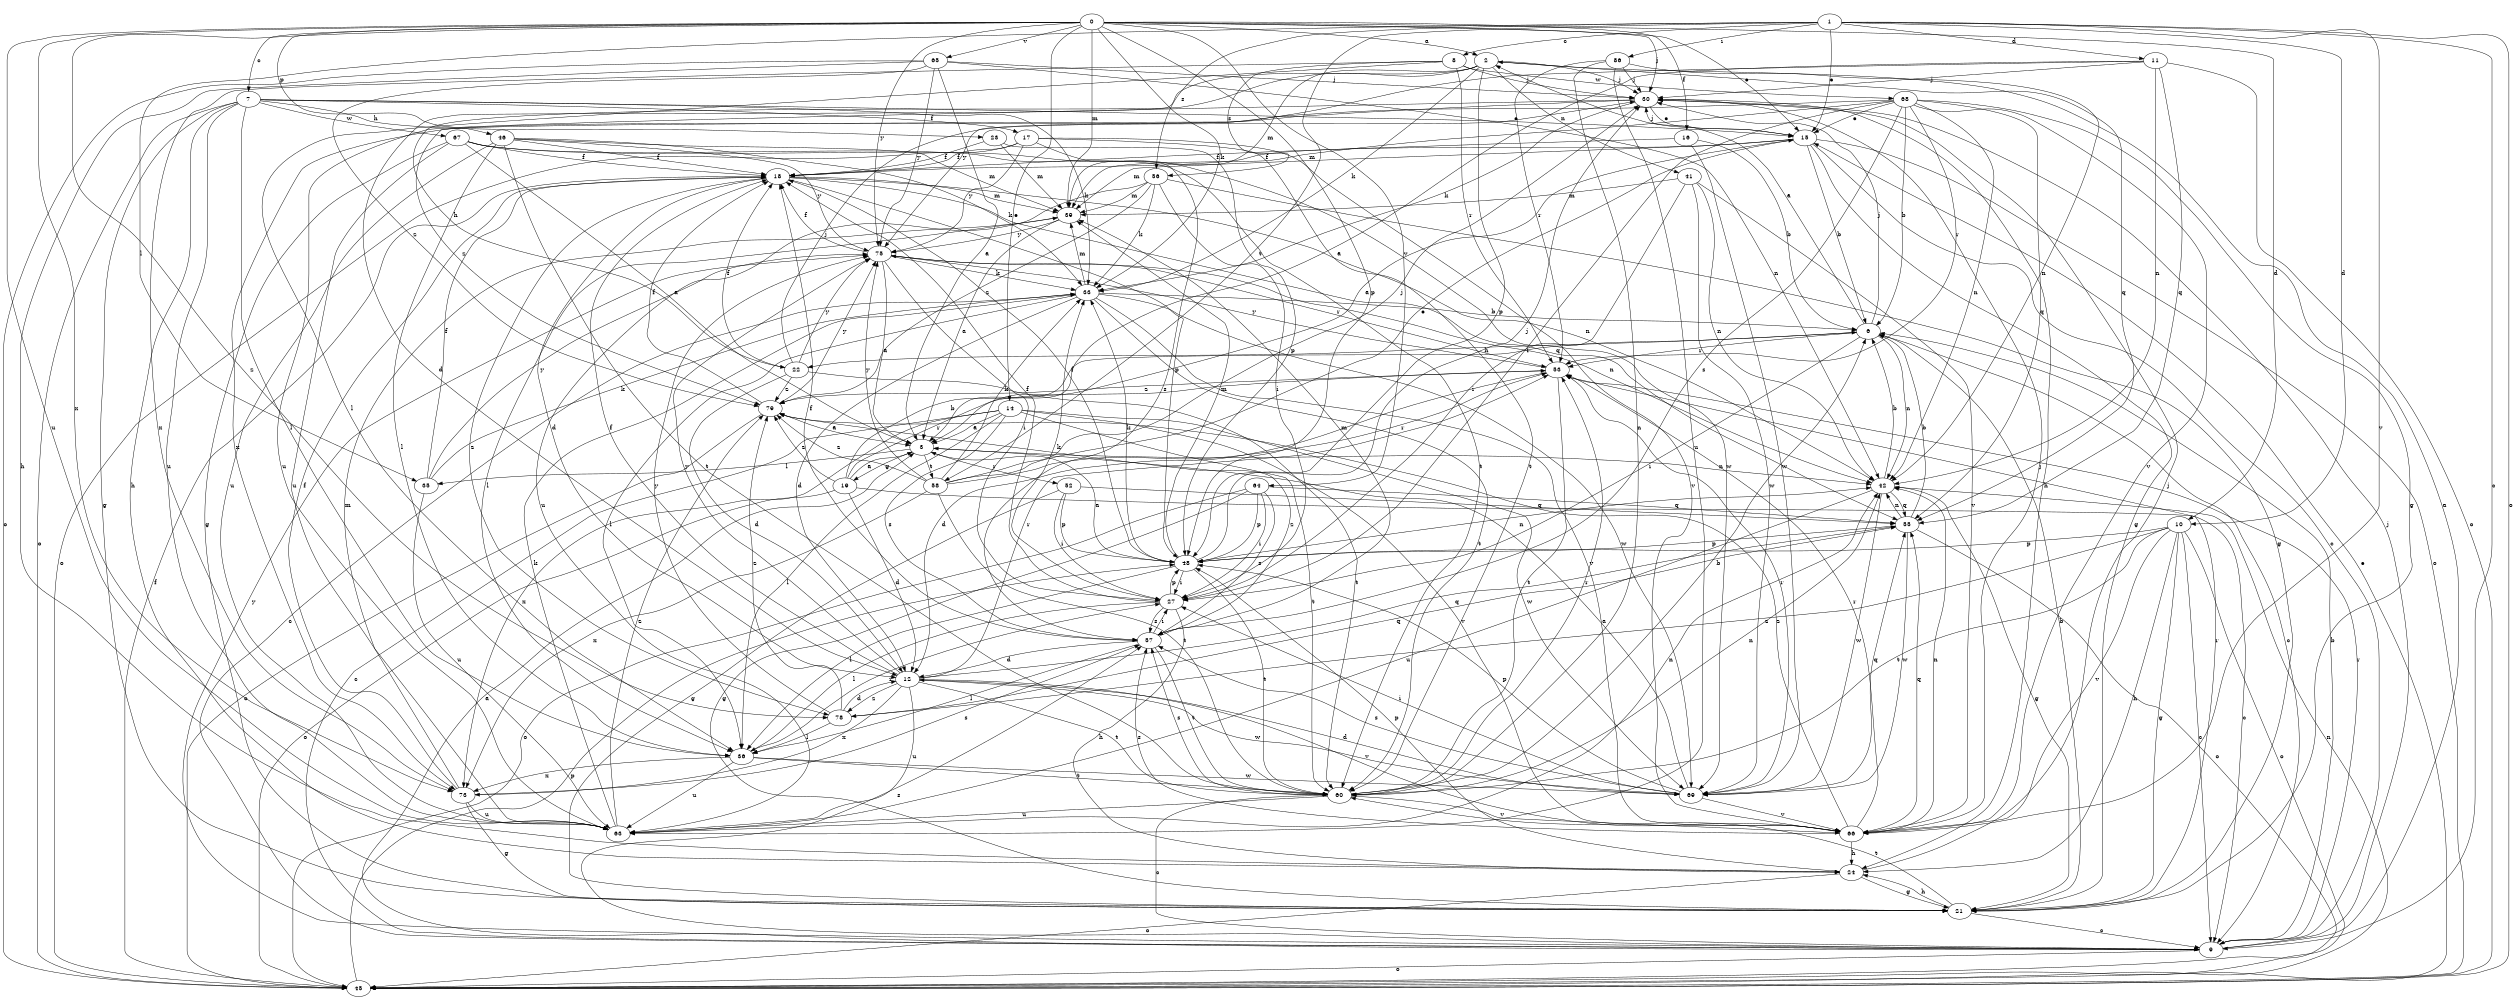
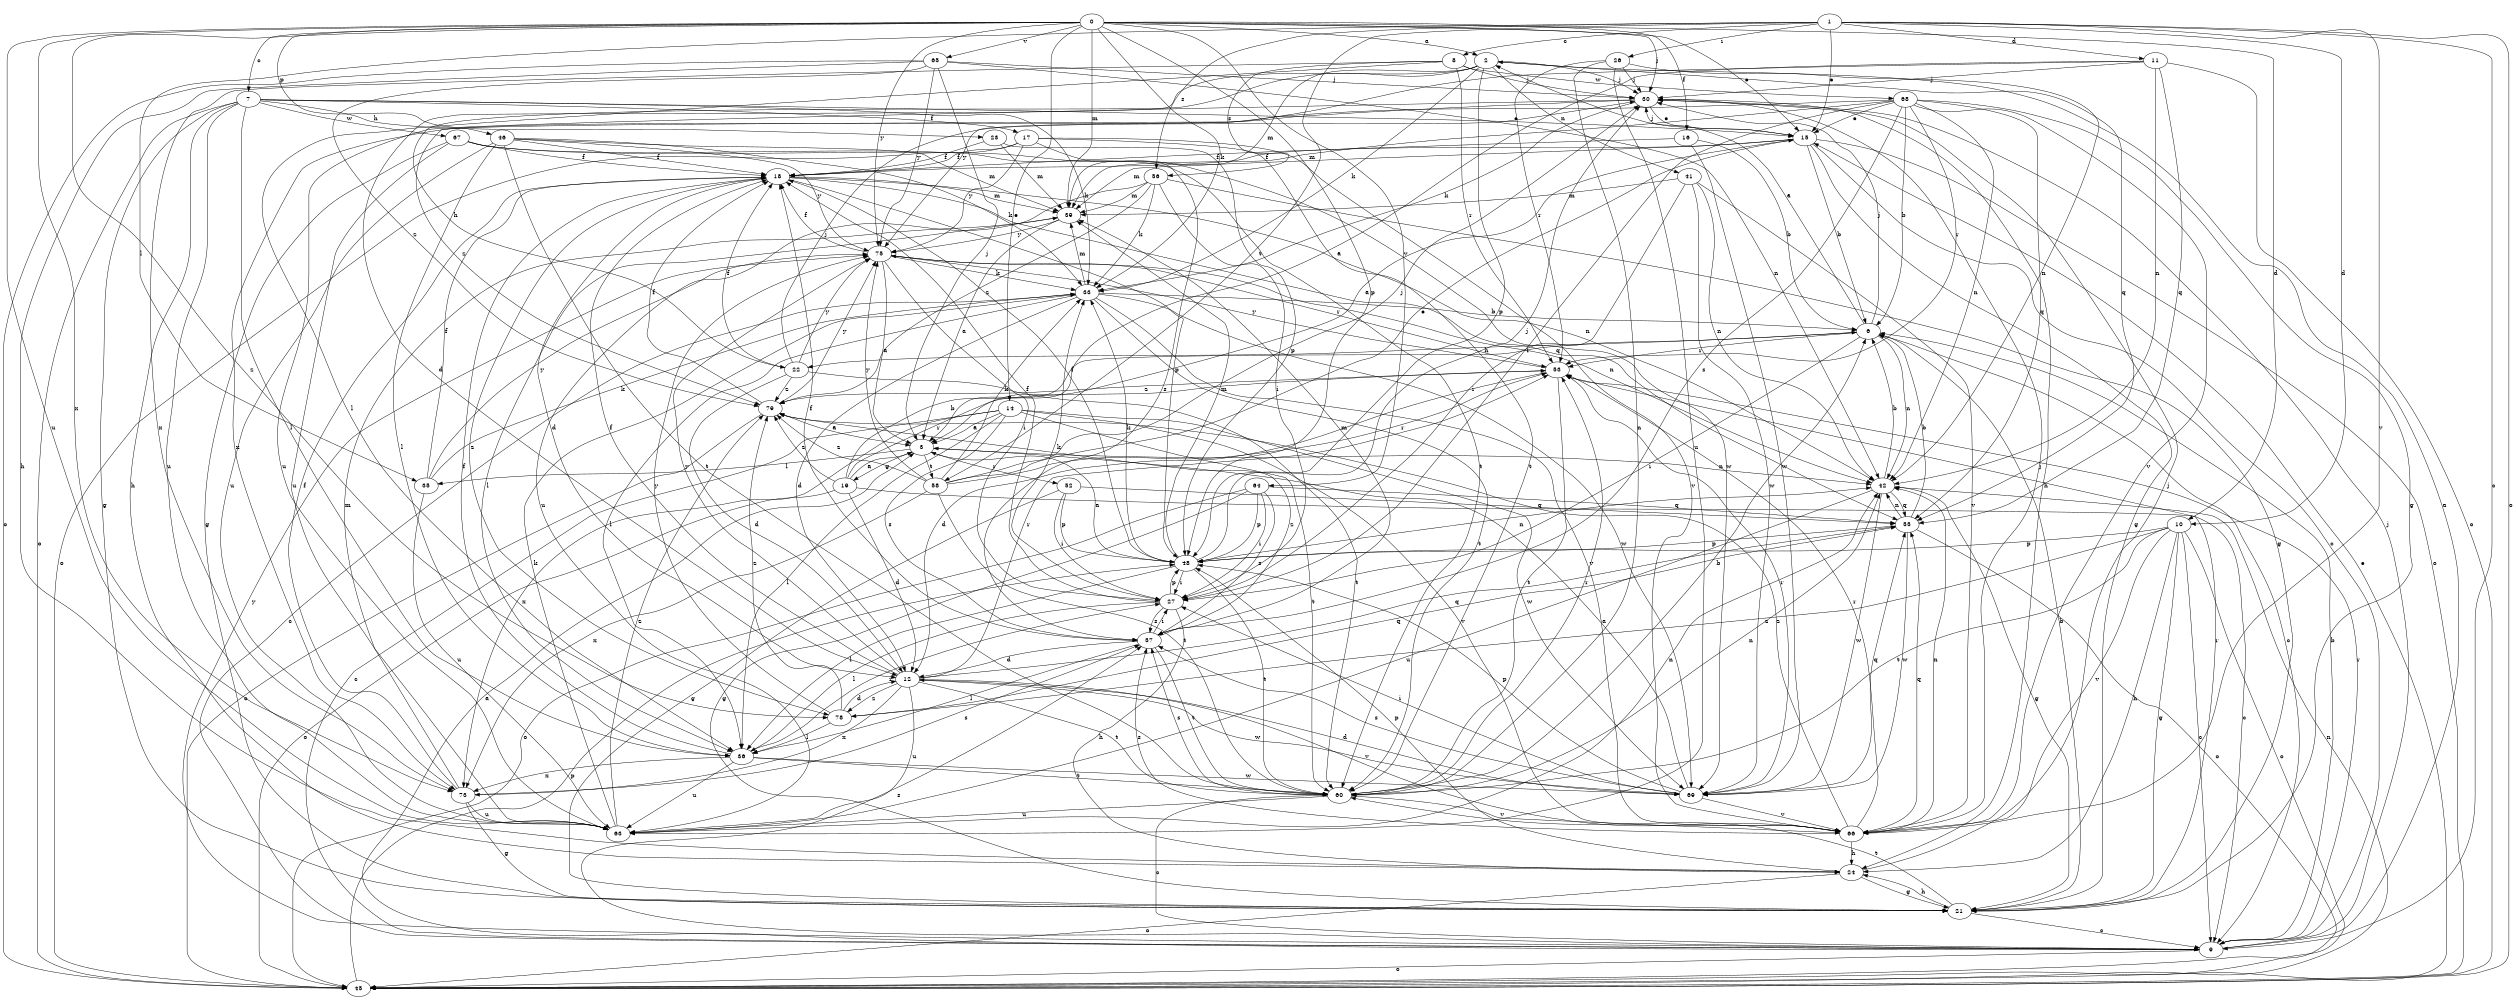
(1618, 61) -> (1618, 61)
(987, 254) -> (987, 254)
(679, 305) -> none
(194, 486) -> (463, 467)
